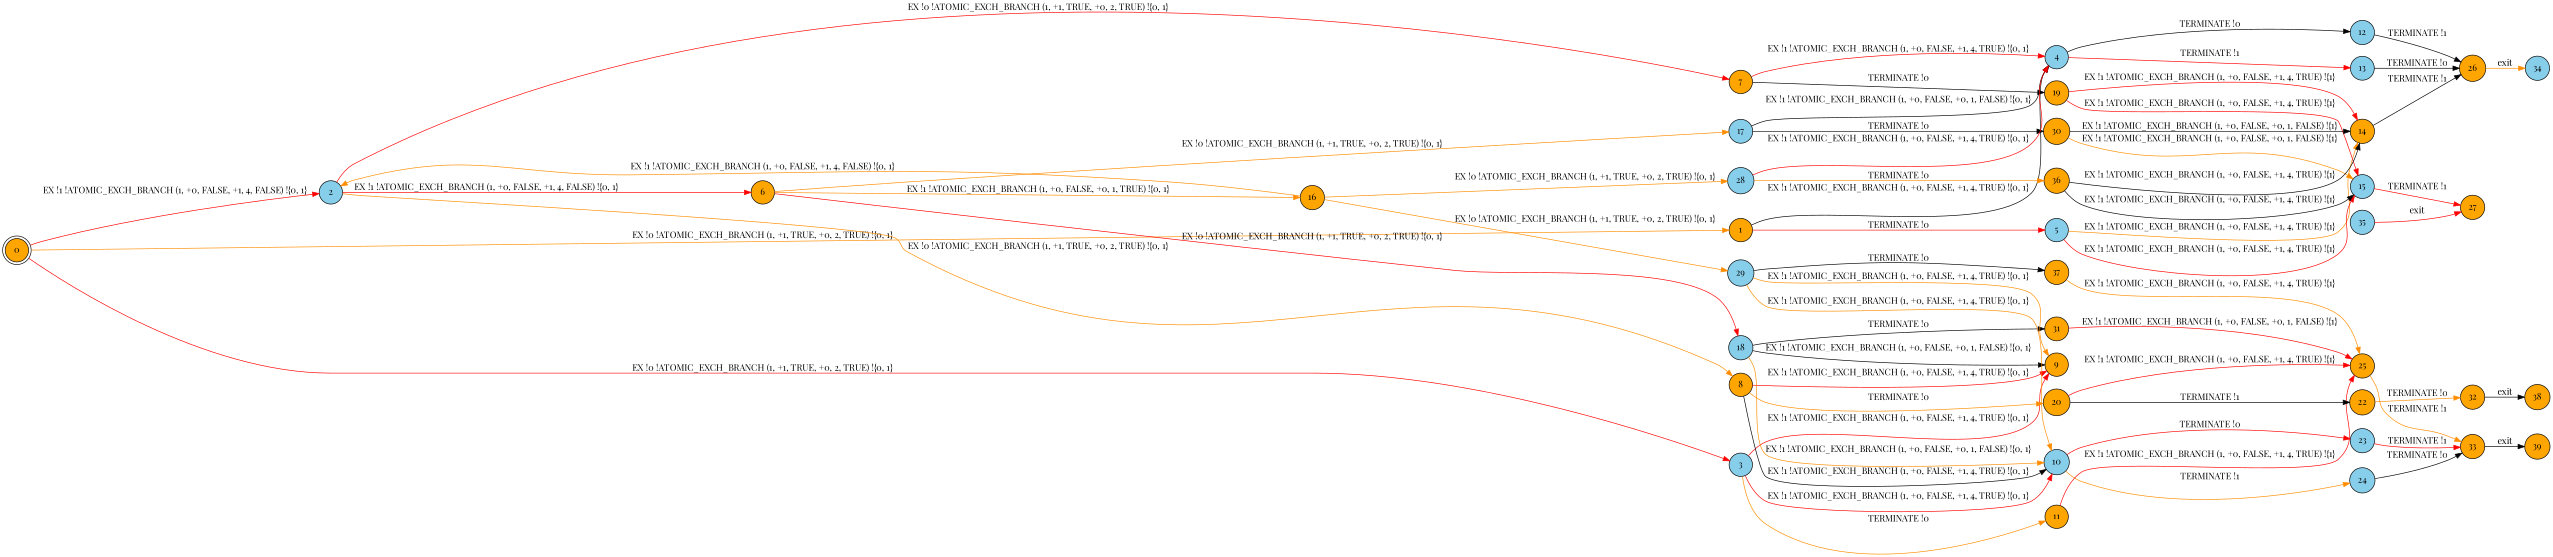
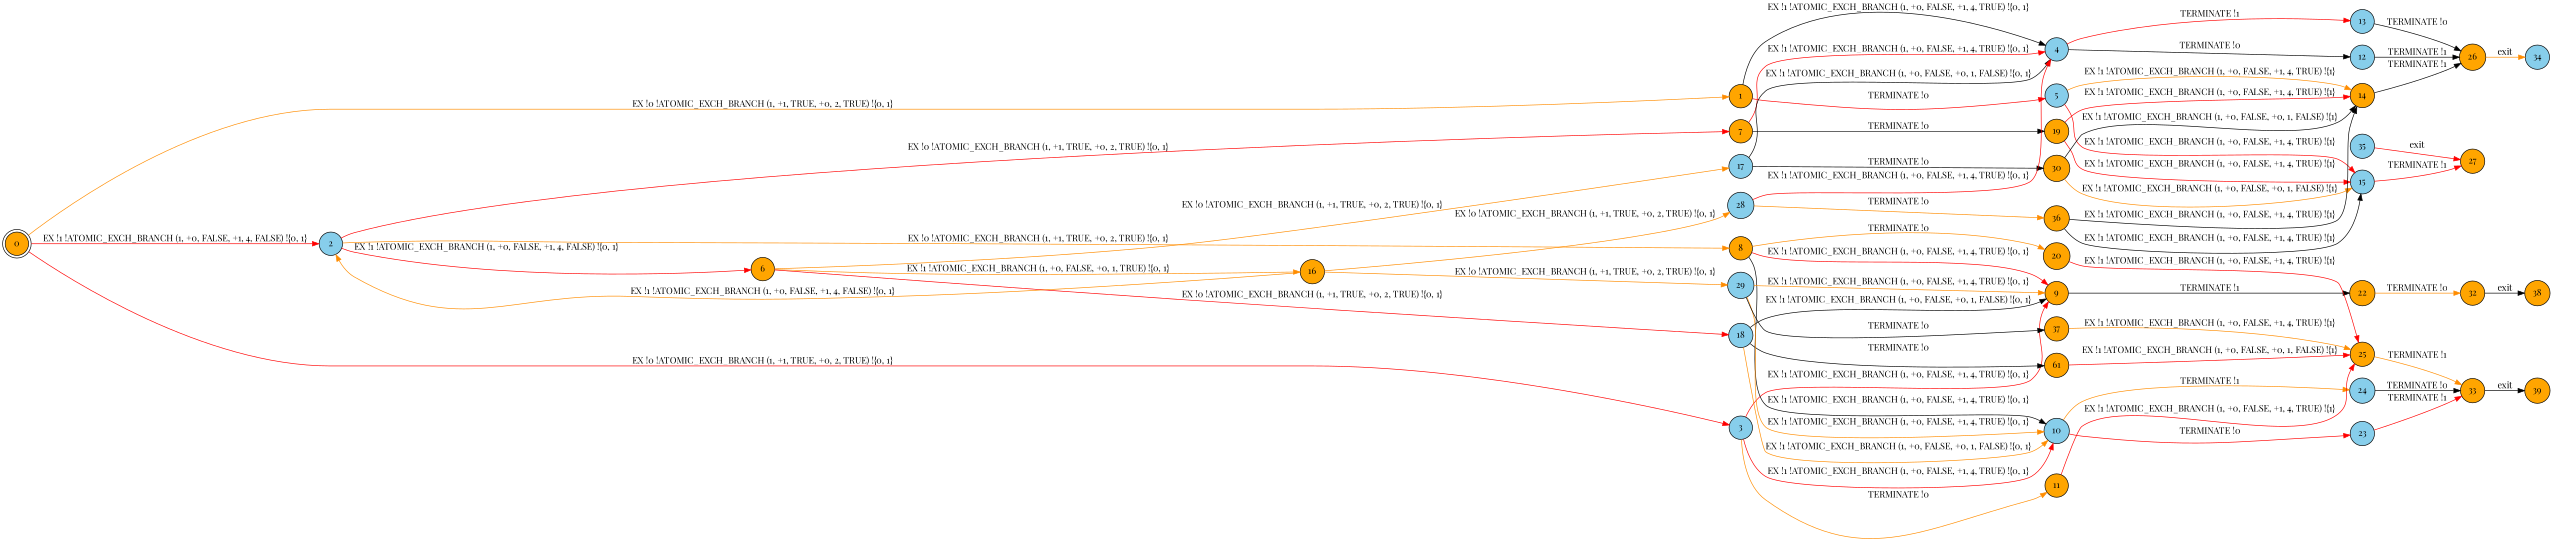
(2057, 329) -> (2057, 365)
(2207, 402) -> (2206, 293)
